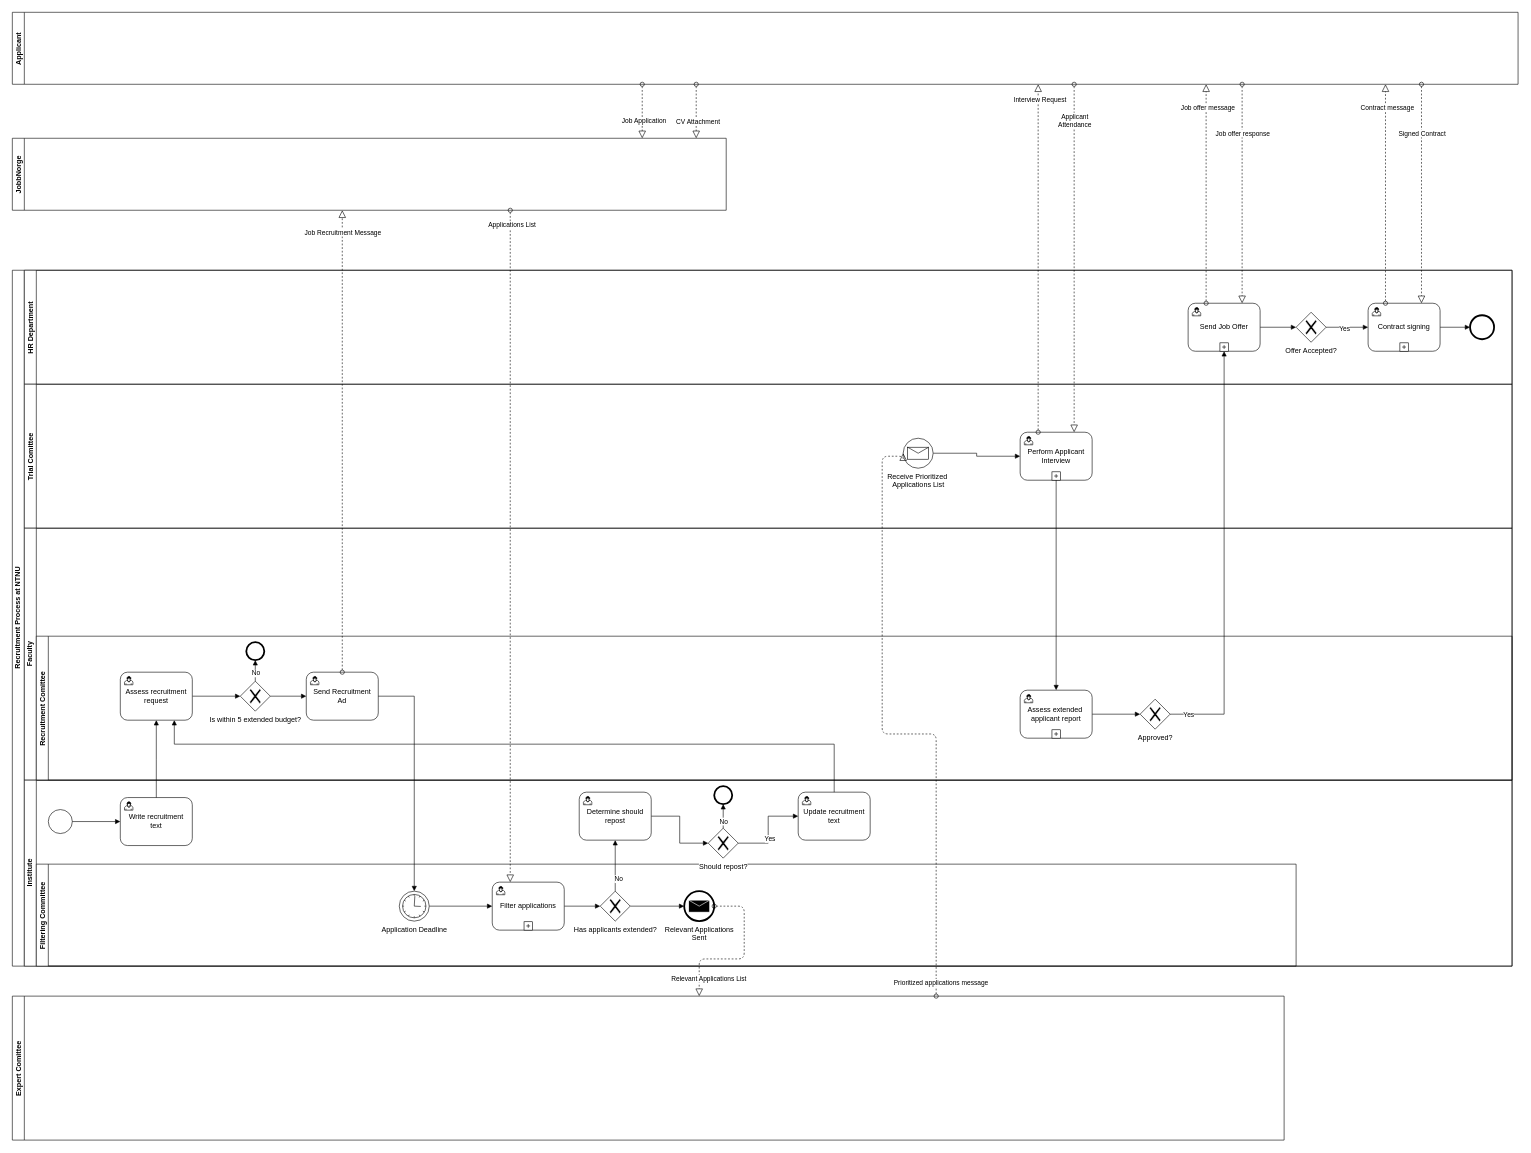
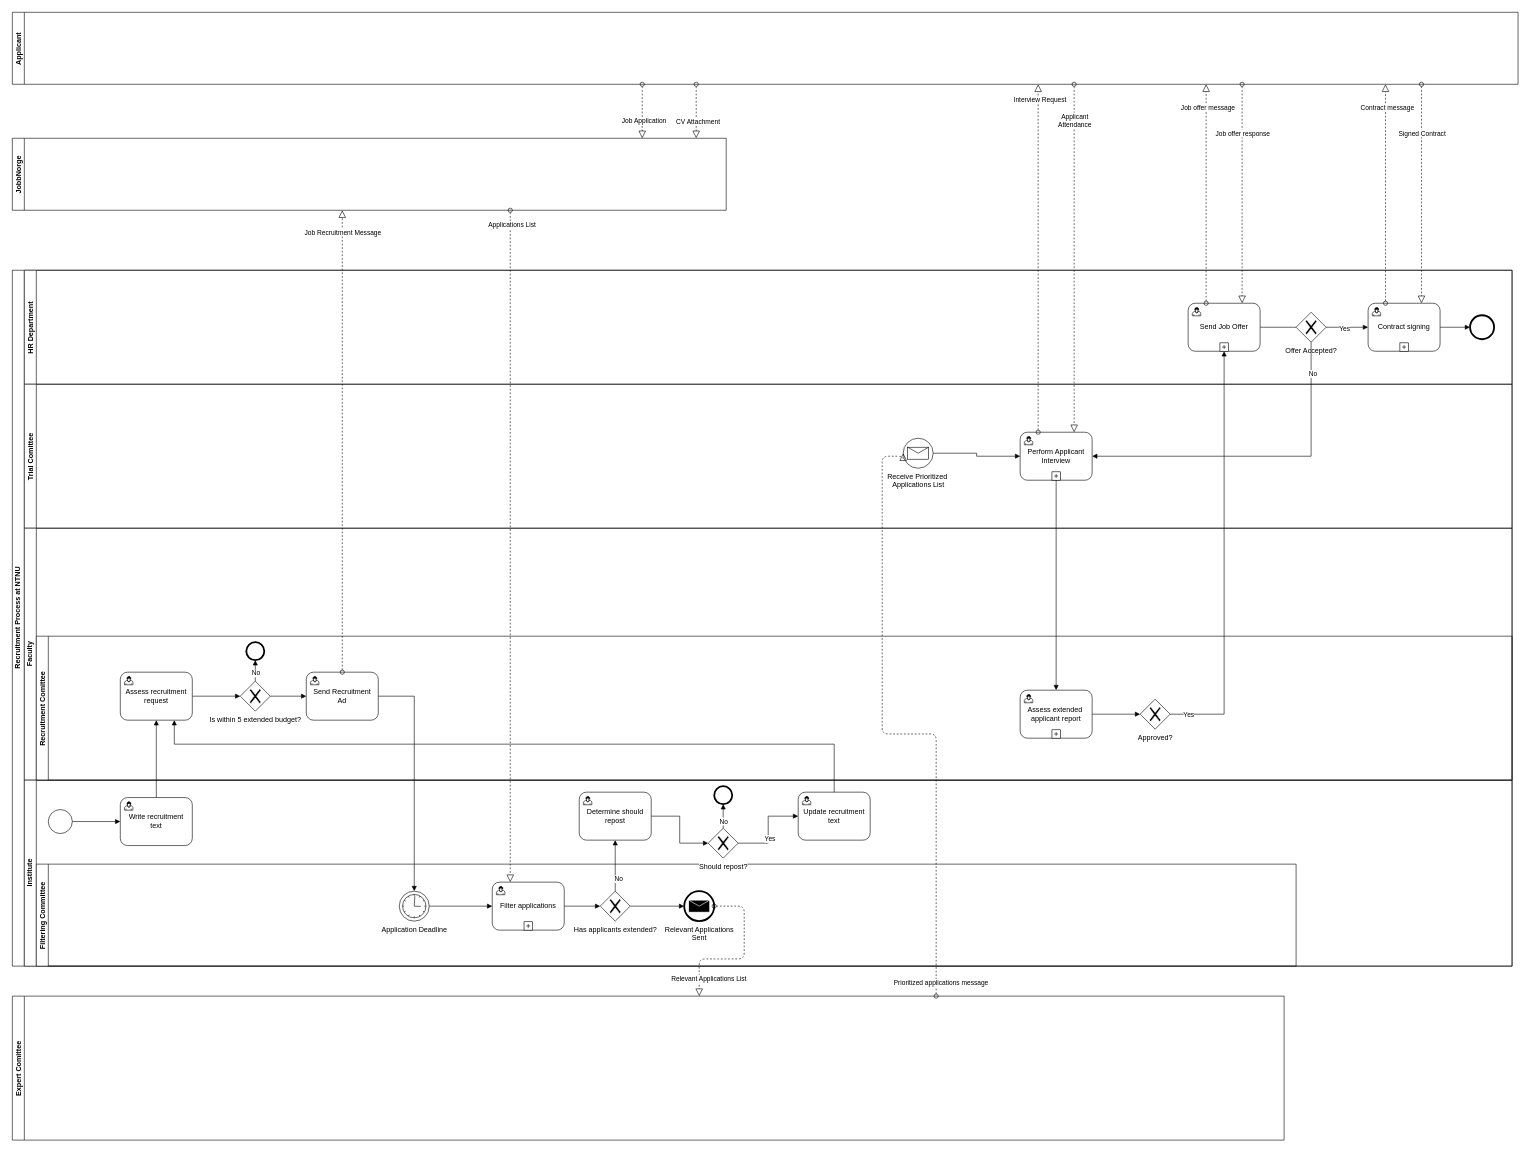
(1290, 327) -> (1292, 327)
none -> (1311, 373)
